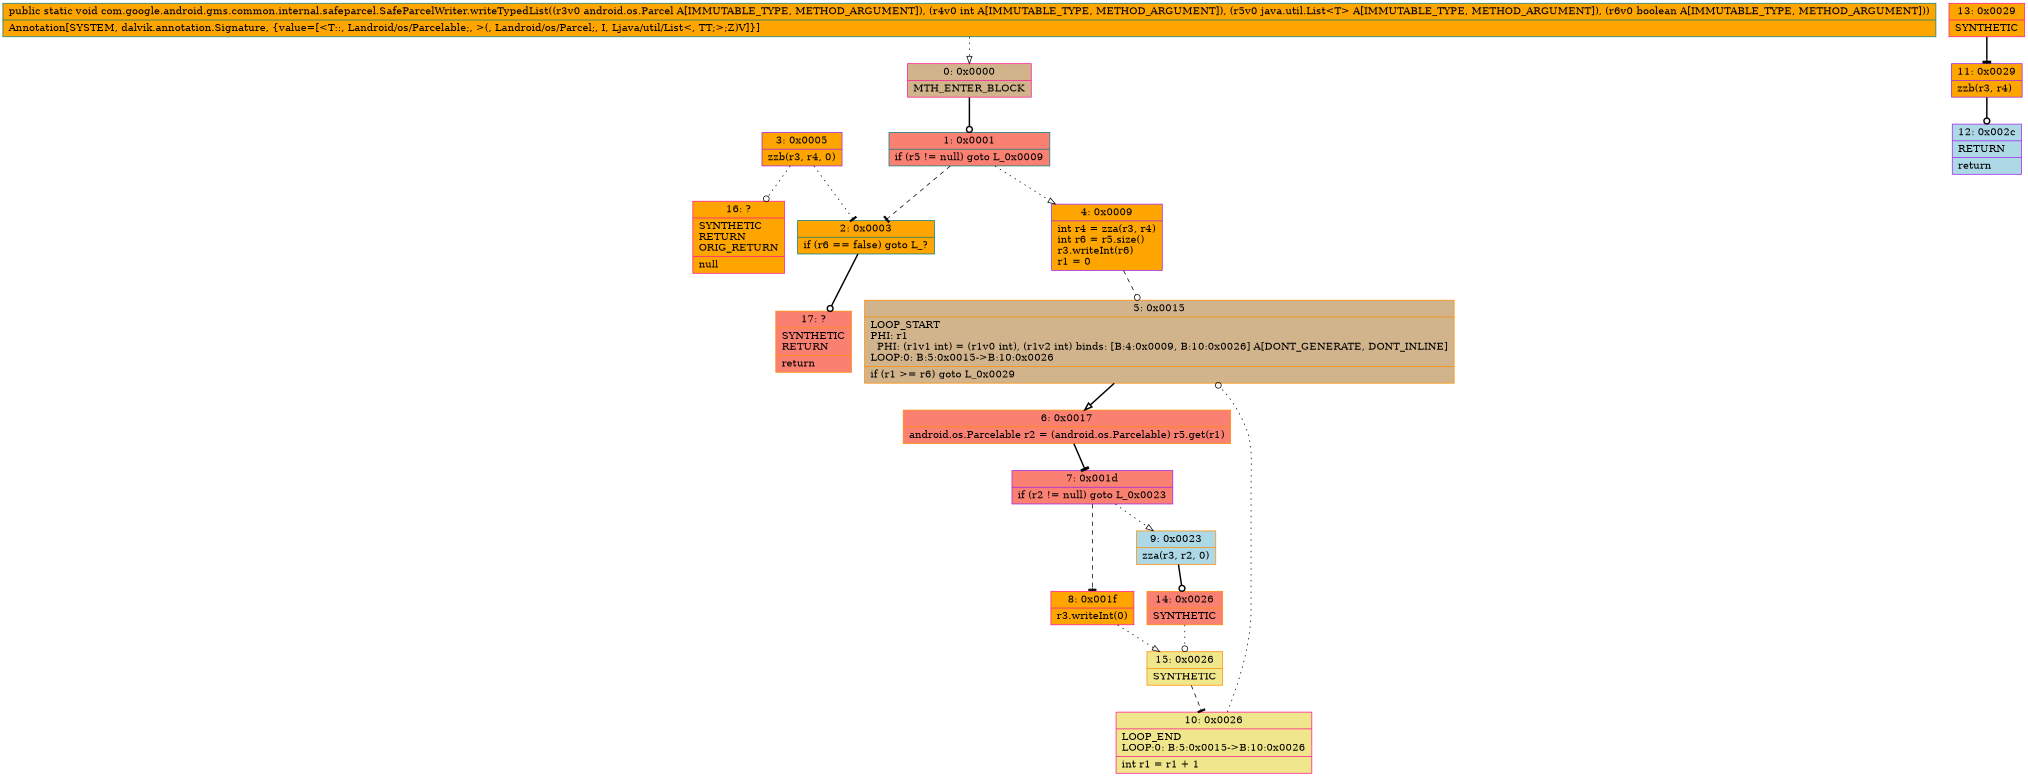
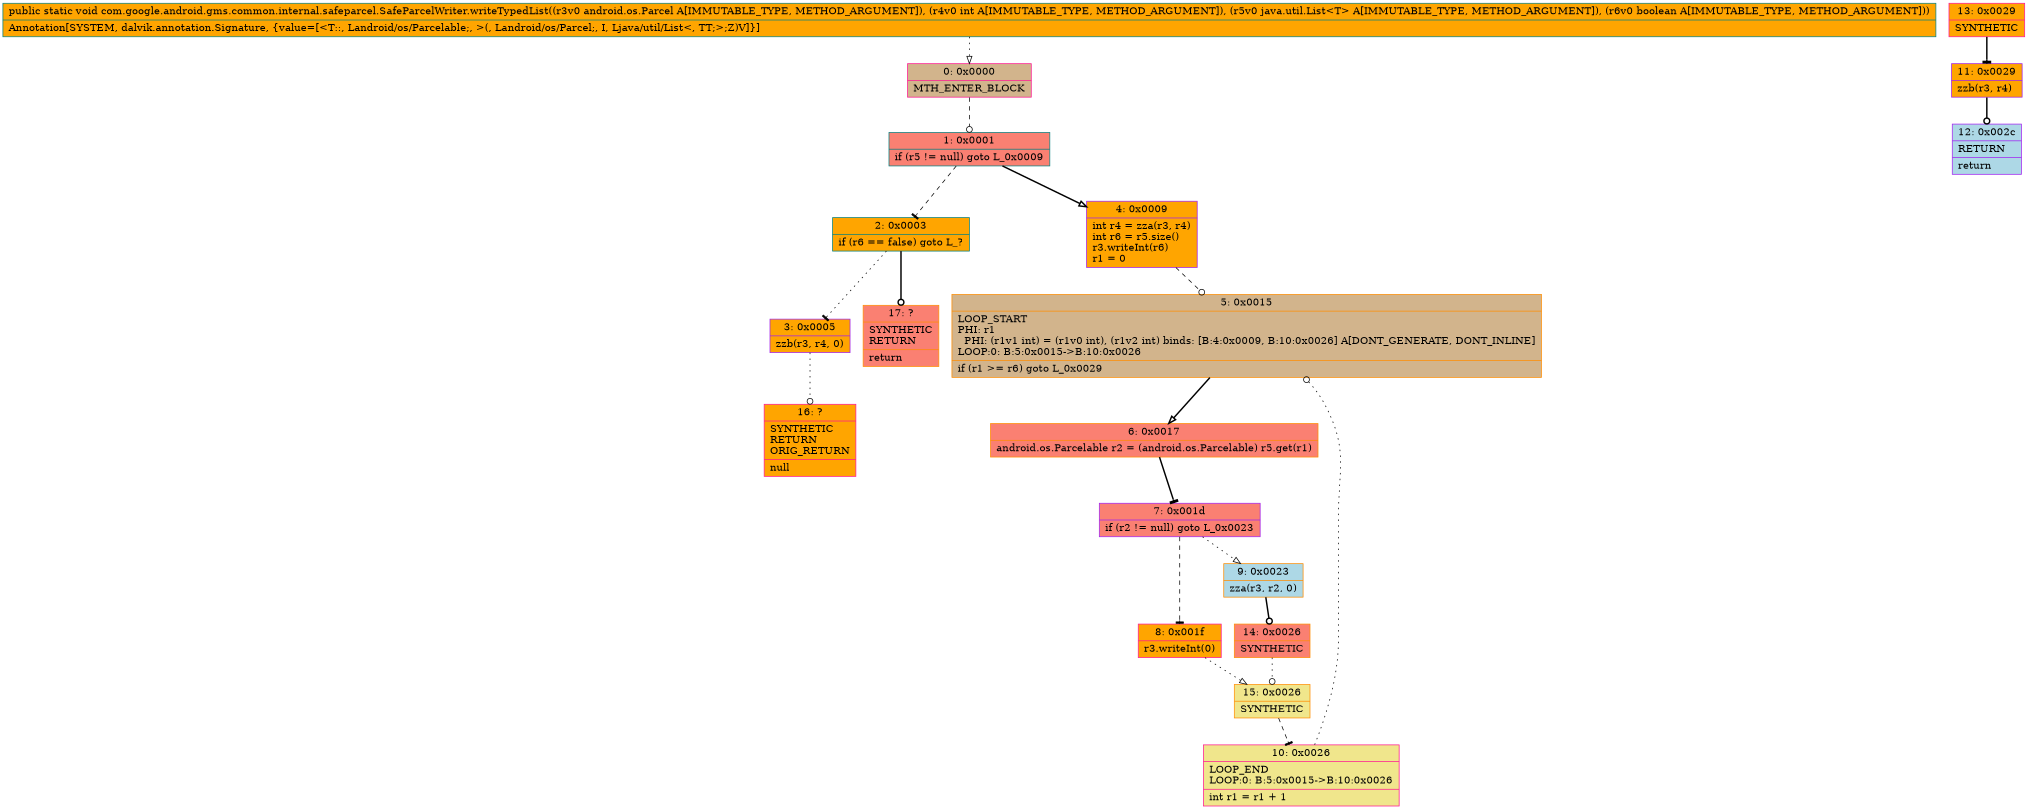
(969, 112) -> (969, 112)
(1022, 183) -> (1041, 185)
(833, 192) -> (857, 284)
